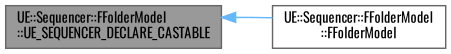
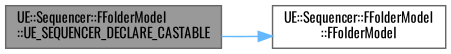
(254, 17) -> (240, 37)
